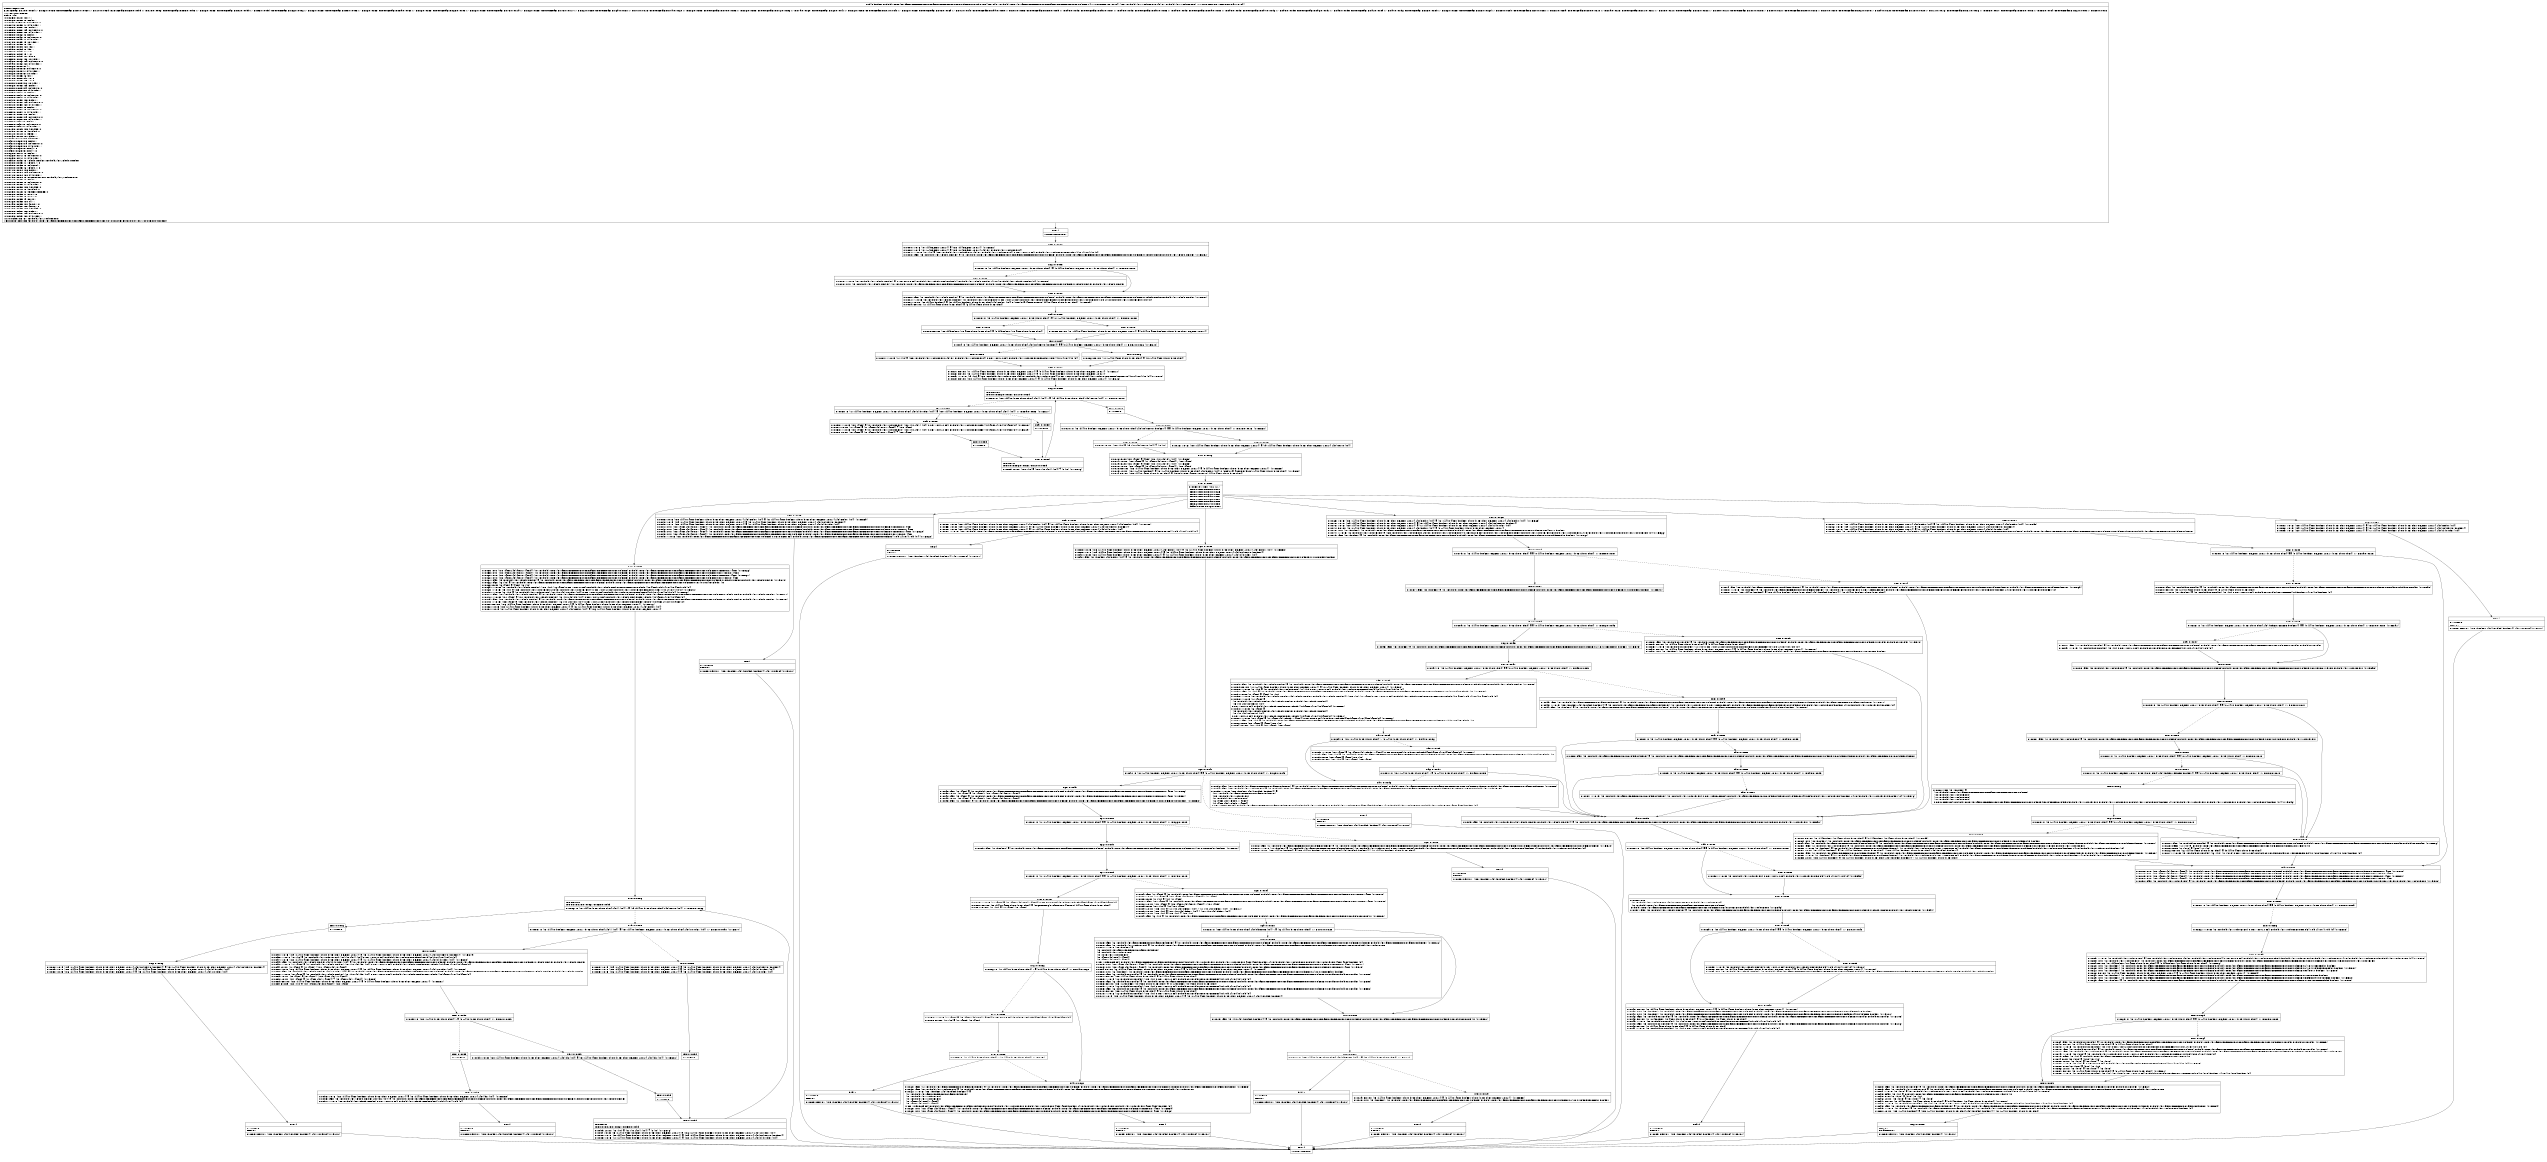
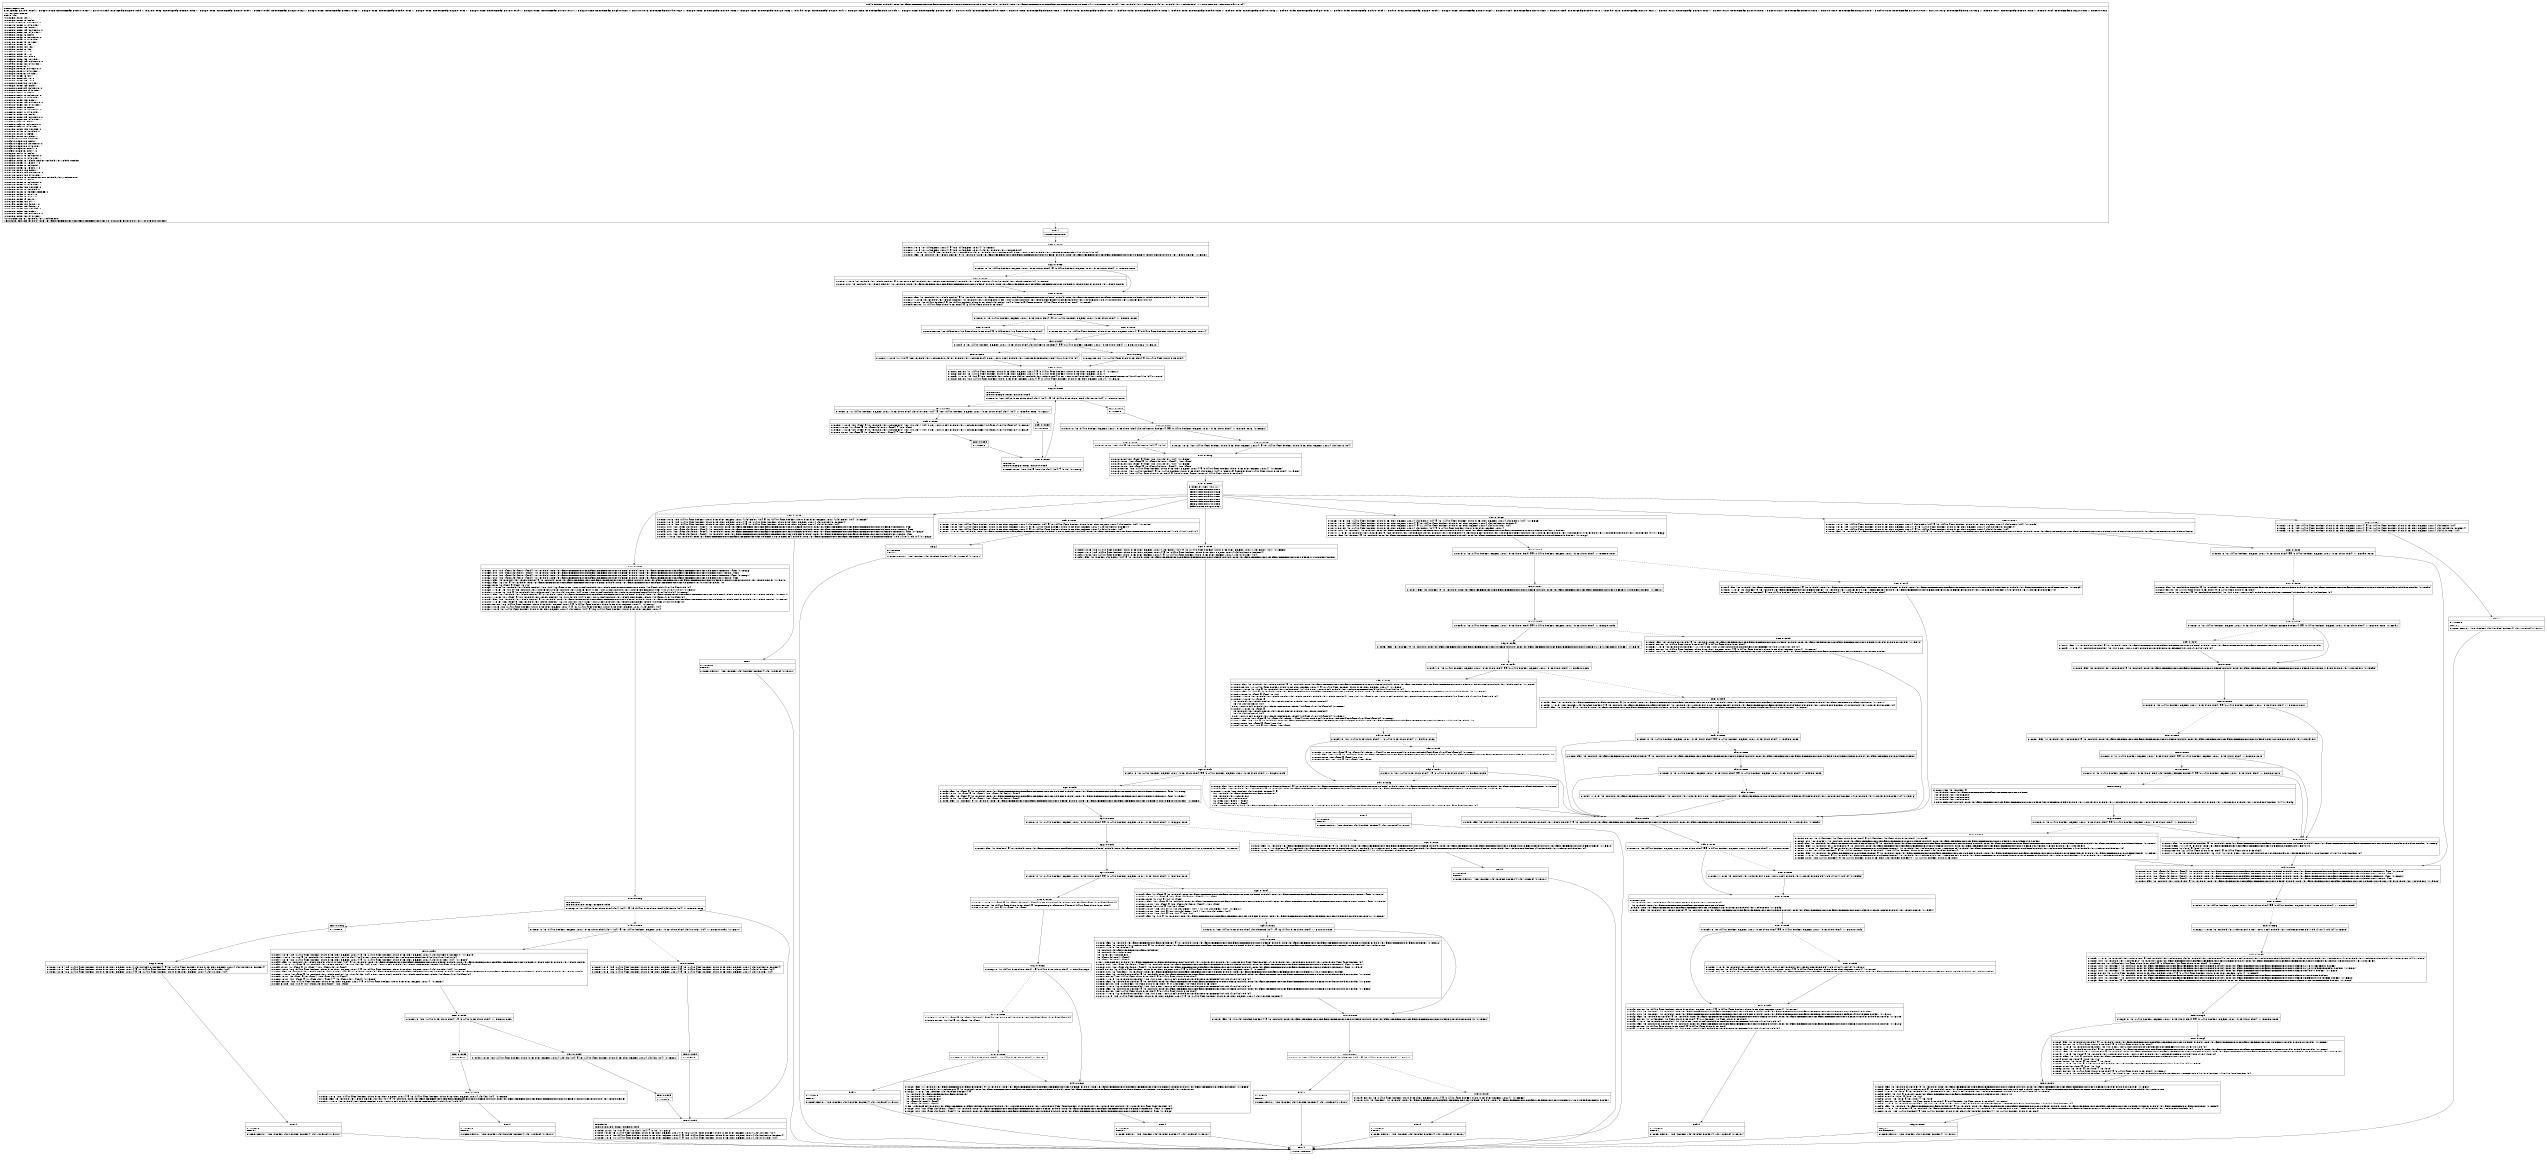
(1056, 309) -> none
(2177, 745) -> none
